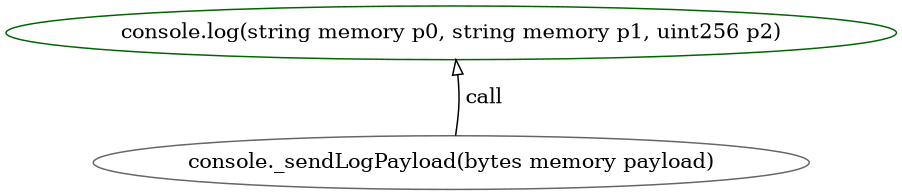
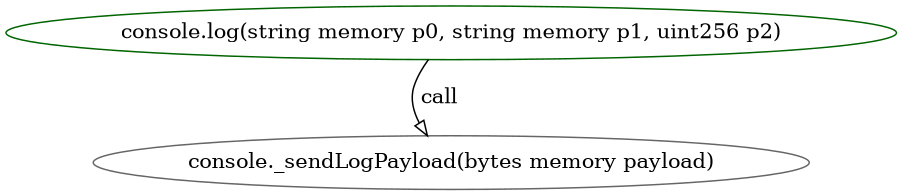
(459, 105) -> (413, 90)
